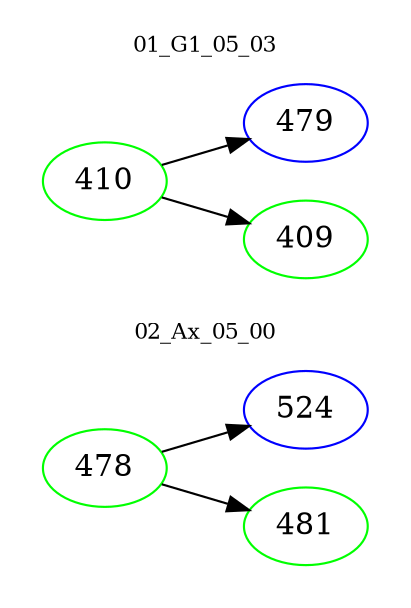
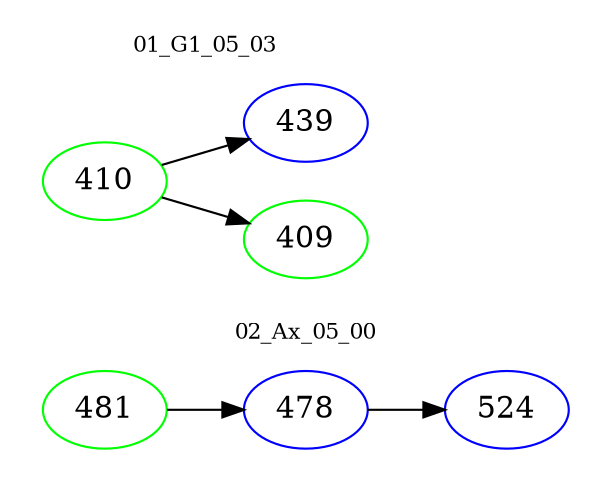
(306, 123) -> (306, 123)
(105, 468) -> (306, 410)
(195, 494) -> (195, 410)
